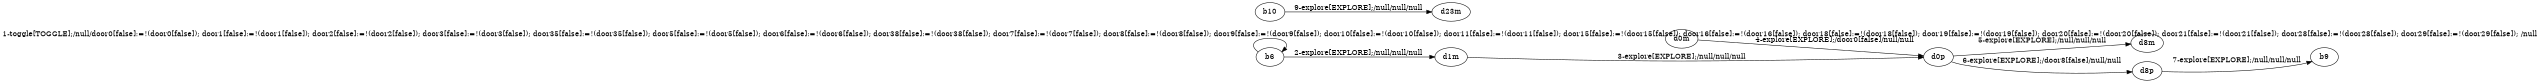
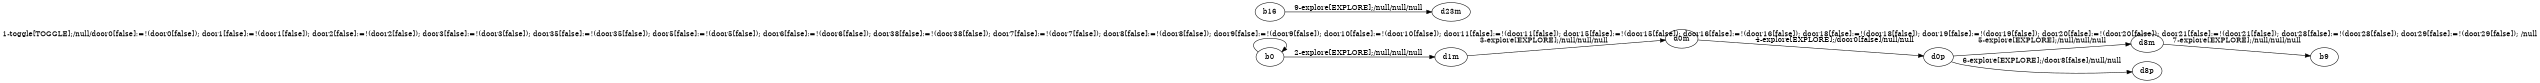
(1270, 12) -> (1270, 12)
(1270, 57) -> (1270, 57)
(1693, 61) -> (1564, 48)
(2235, 71) -> (2234, 50)
